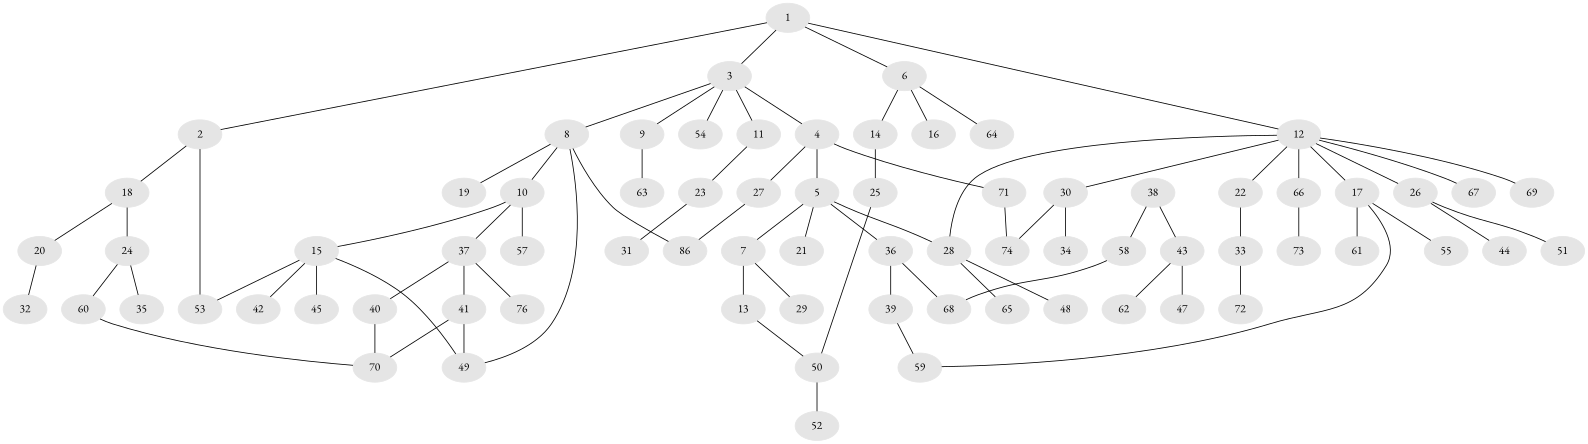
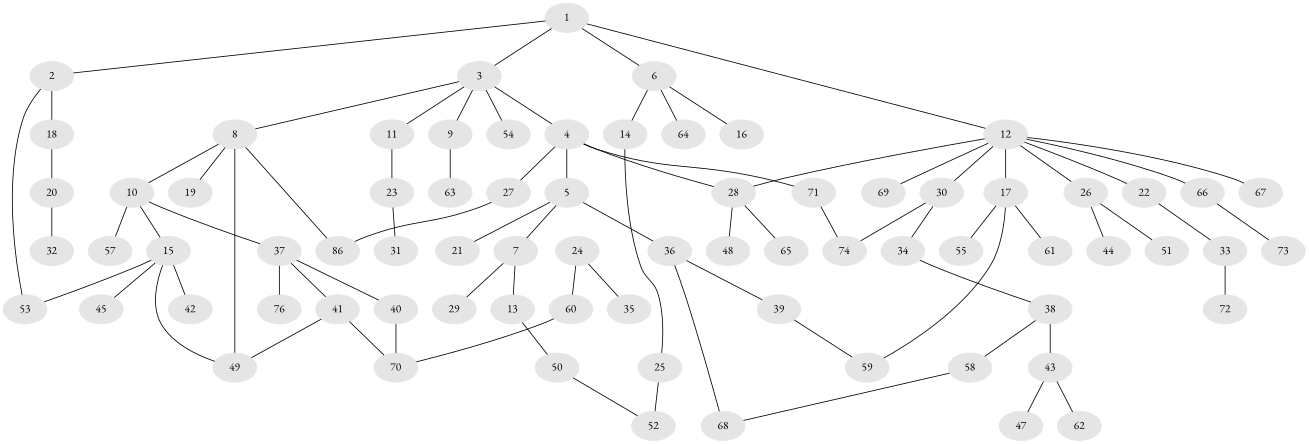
(127, 222) -> none
(883, 222) -> (648, 167)
(846, 280) -> (657, 397)
none -> (972, 281)
